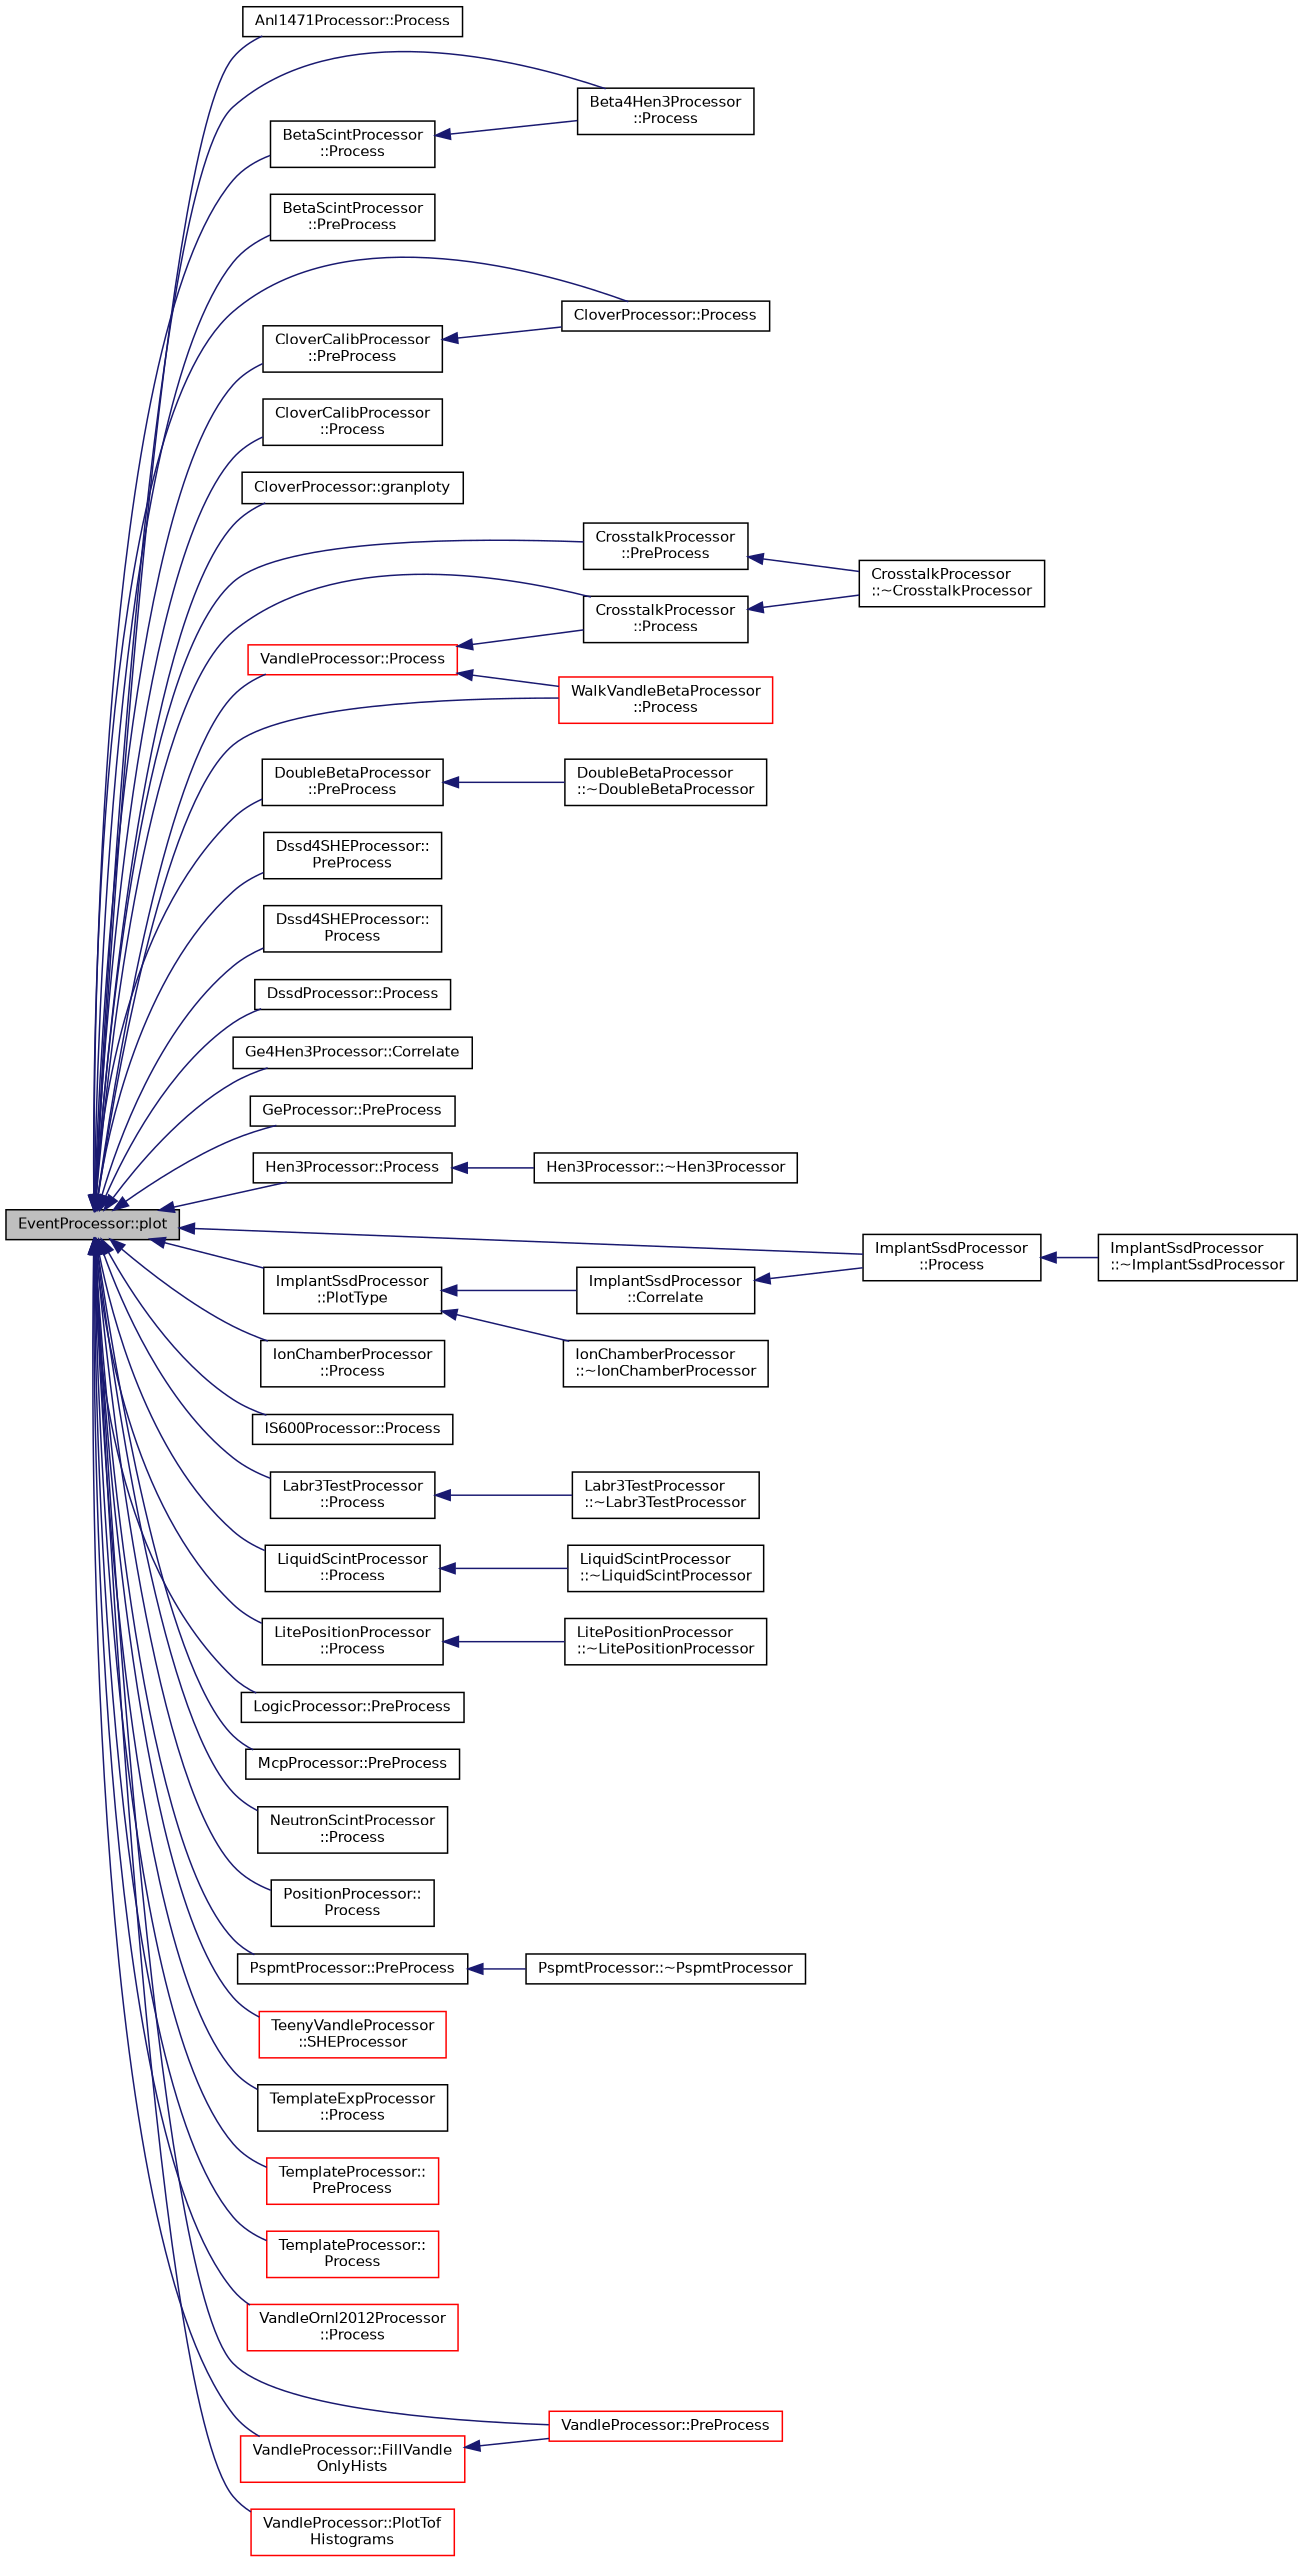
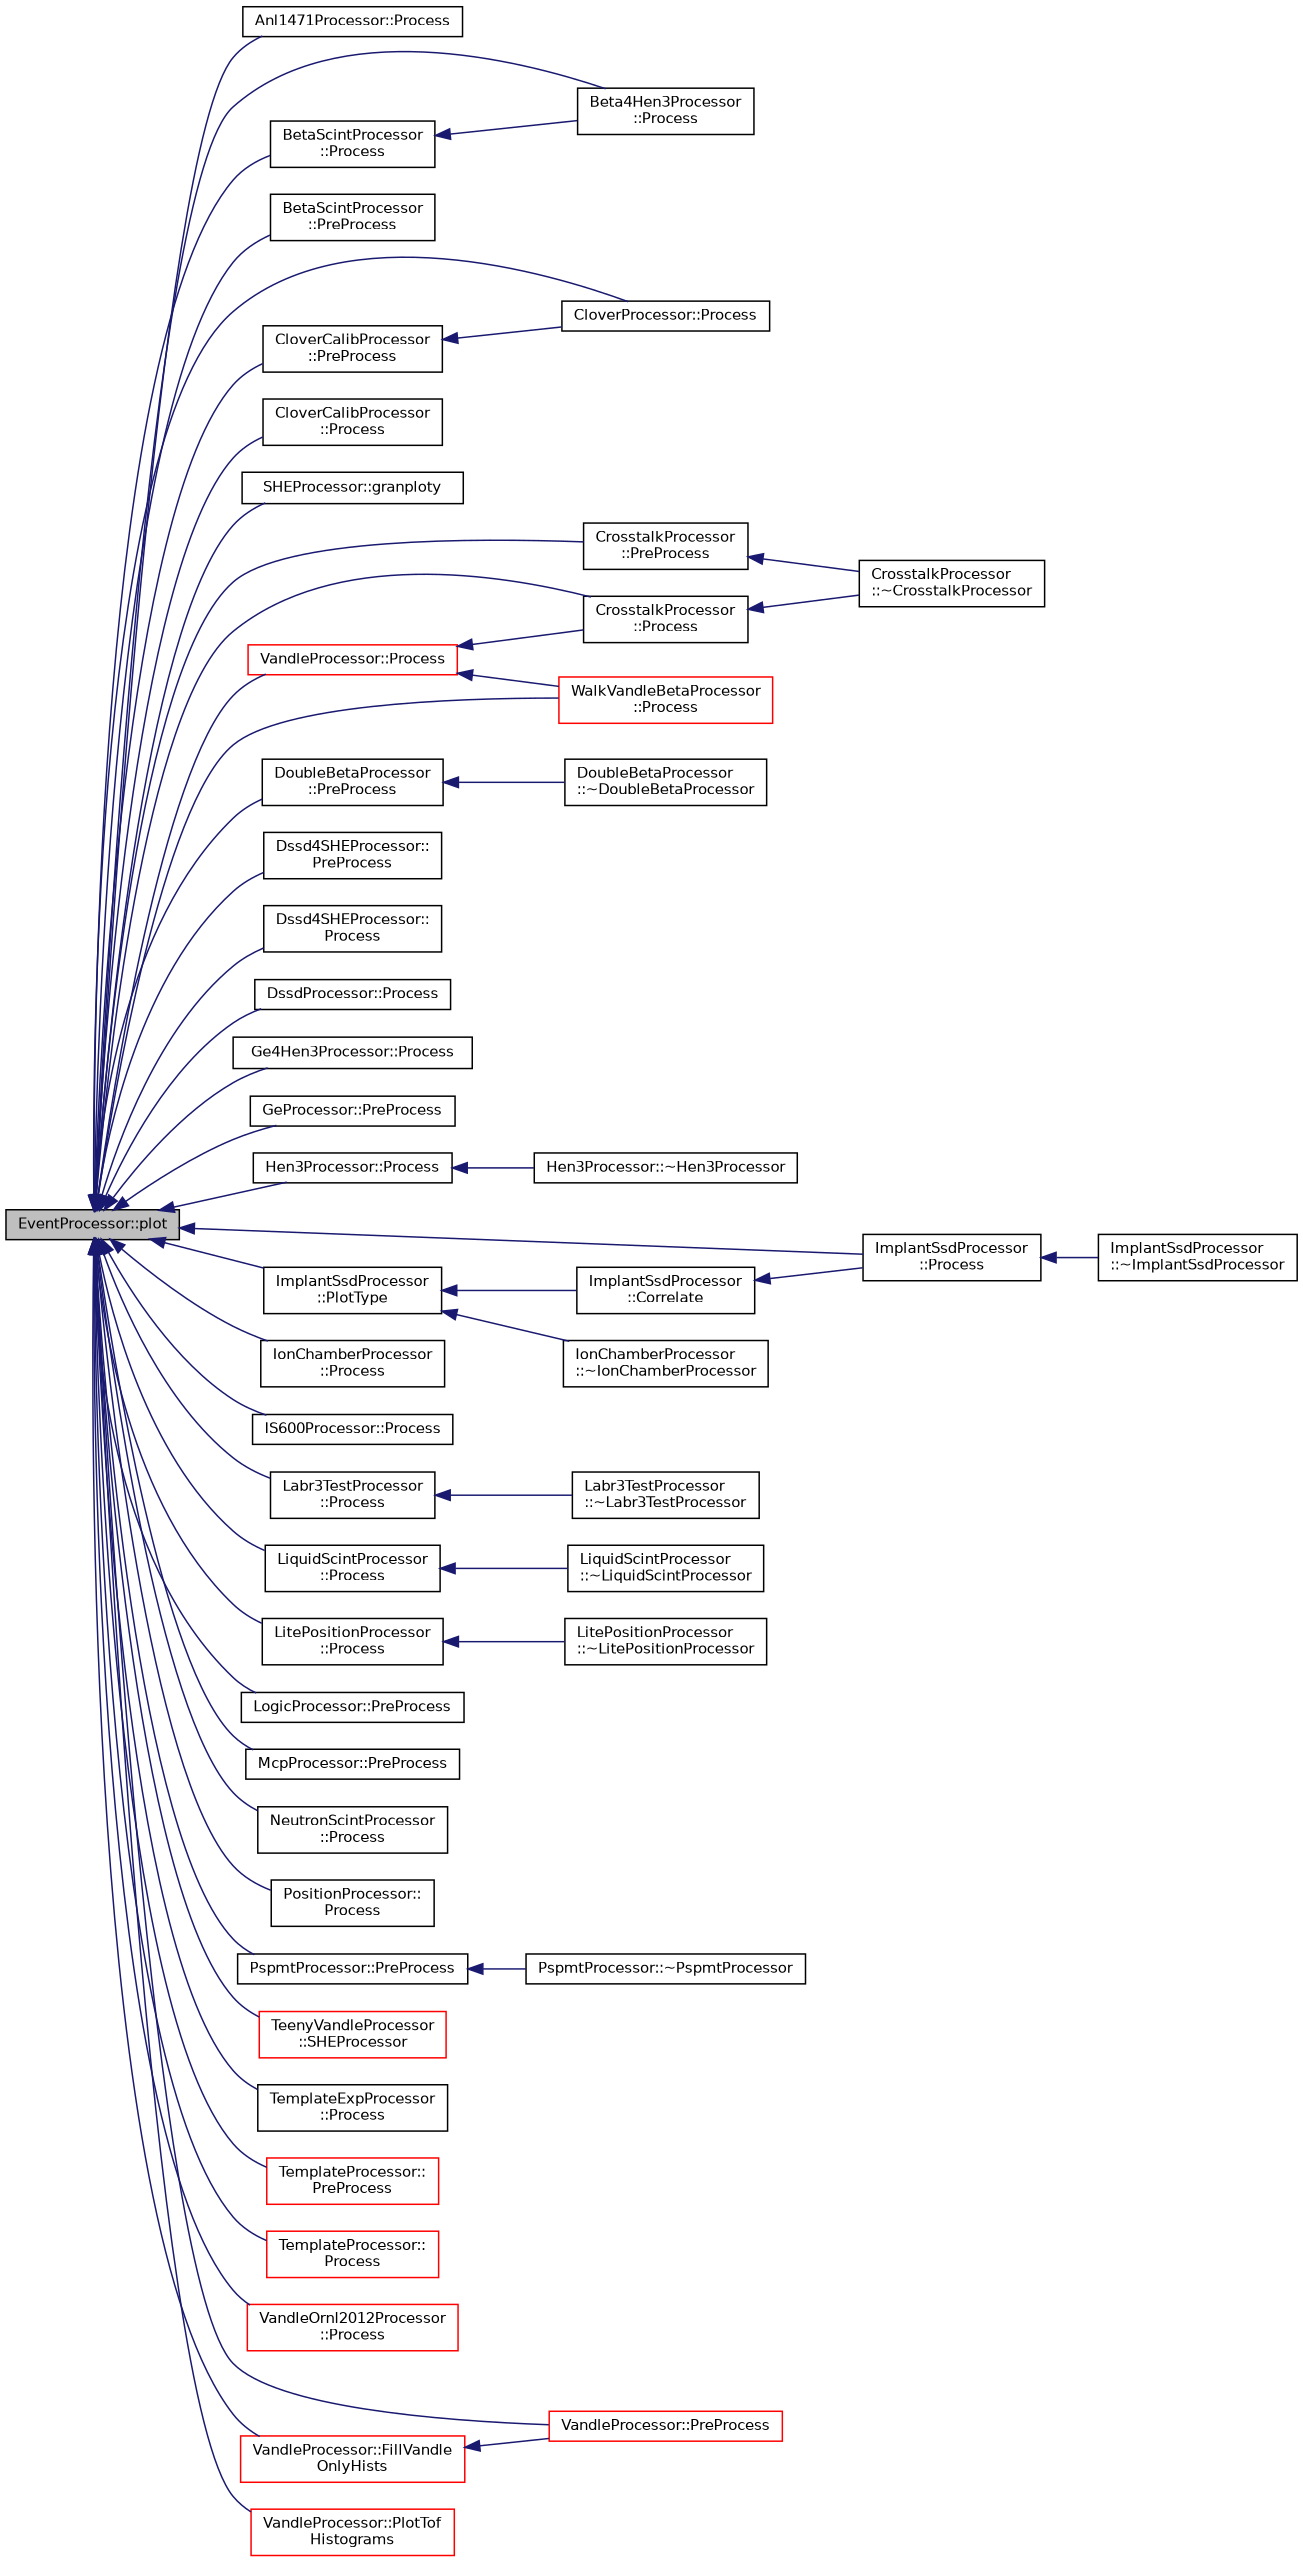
(353, 488) -> (353, 488)
(353, 1053) -> (353, 1053)
